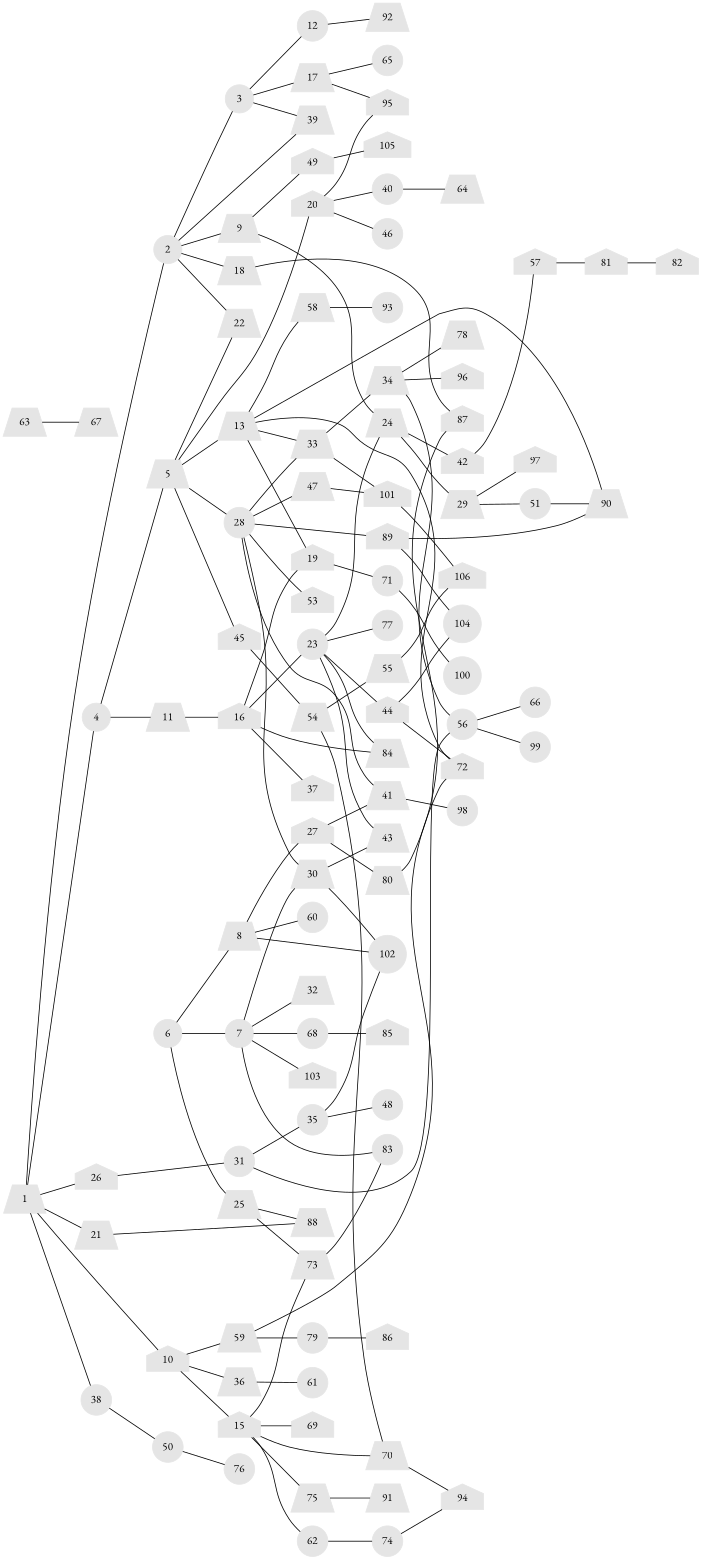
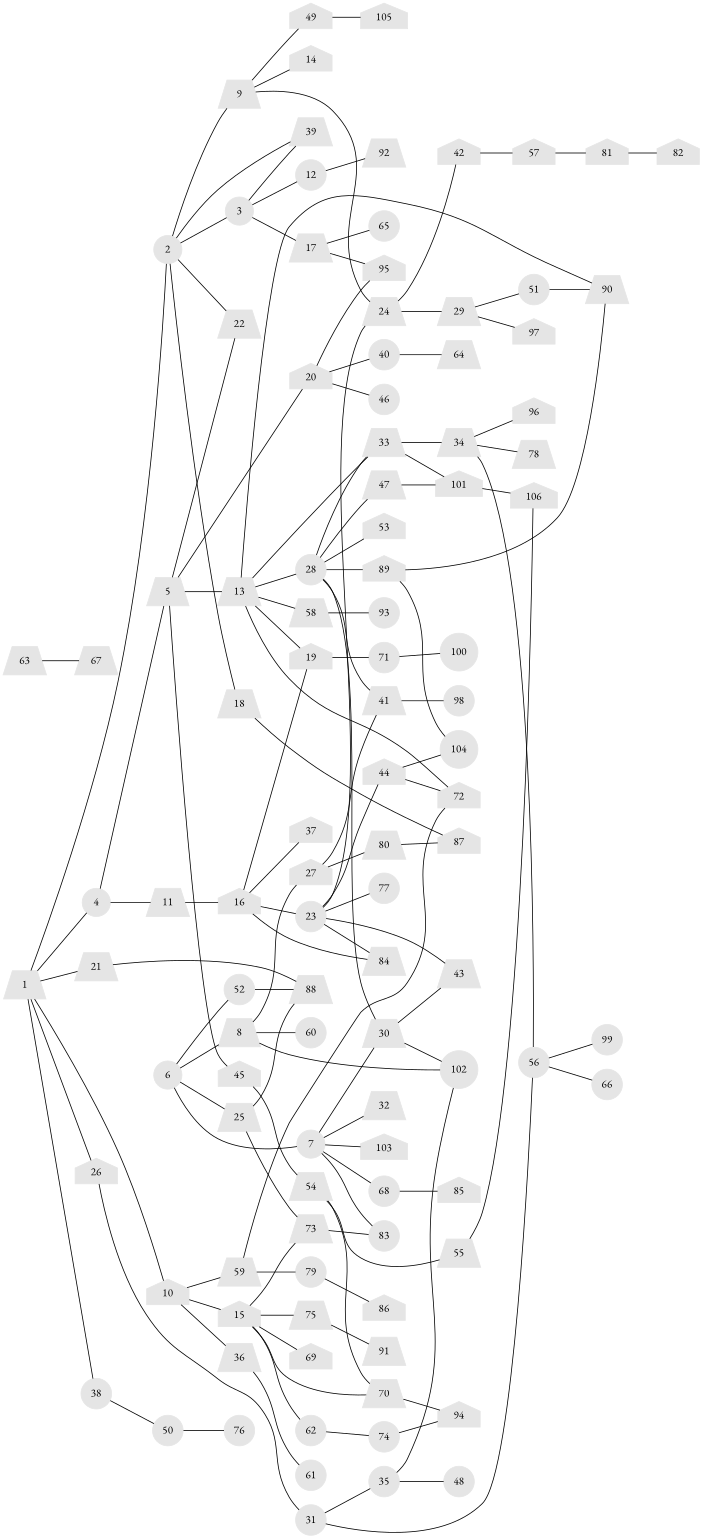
none -> (311, 60)
(208, 501) -> (276, 581)
none -> (239, 990)
